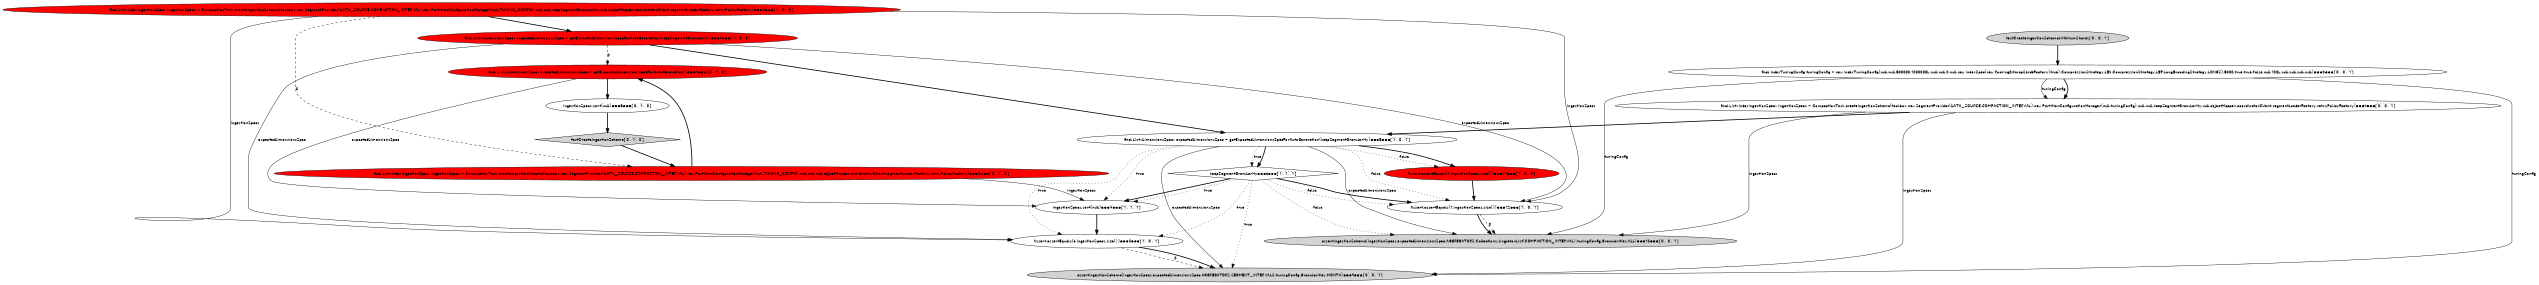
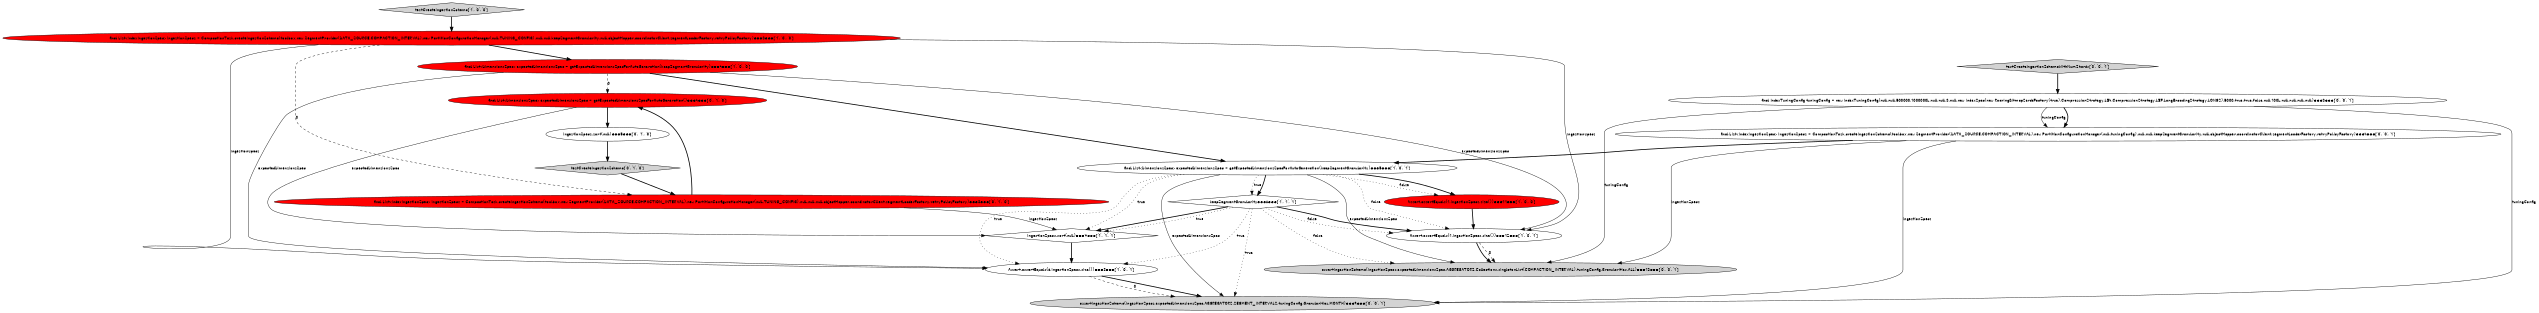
none -> (452, 10)
(2058, 38) -> (2058, 66)
(1097, 207) -> (1072, 236)
